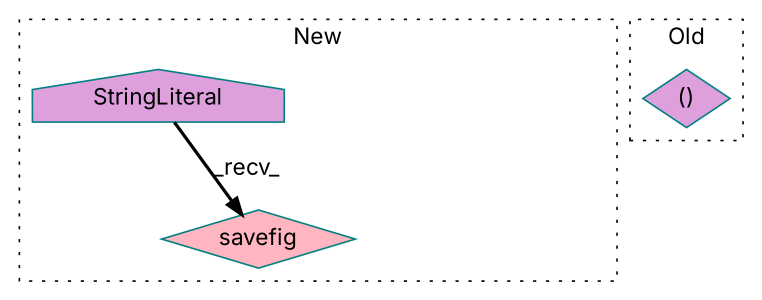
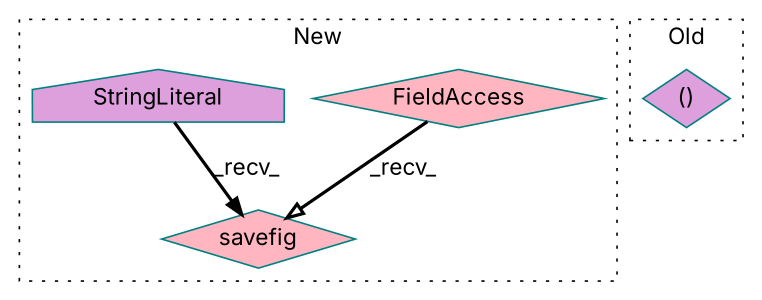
none -> (459, 99)
